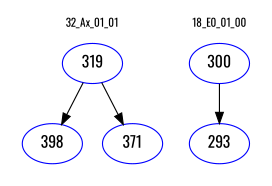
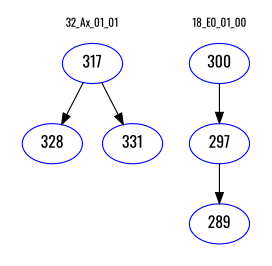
(92, 63) -> (92, 63)
(52, 144) -> (52, 144)
(133, 144) -> (133, 144)
(219, 144) -> (219, 144)
none -> (219, 224)
